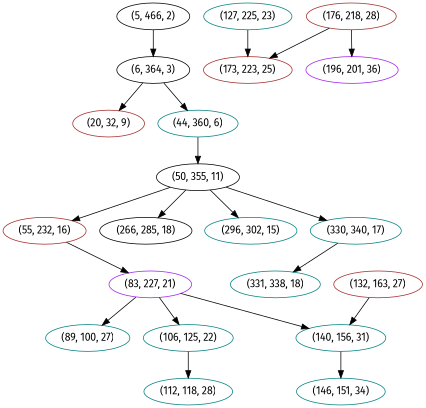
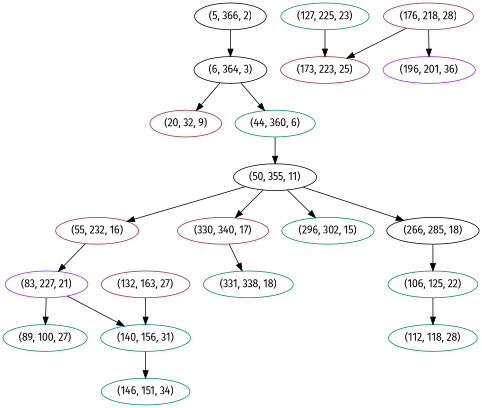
(153, 16) -> (230, 16)
(356, 231) -> (223, 231)
(167, 308) -> (433, 254)
